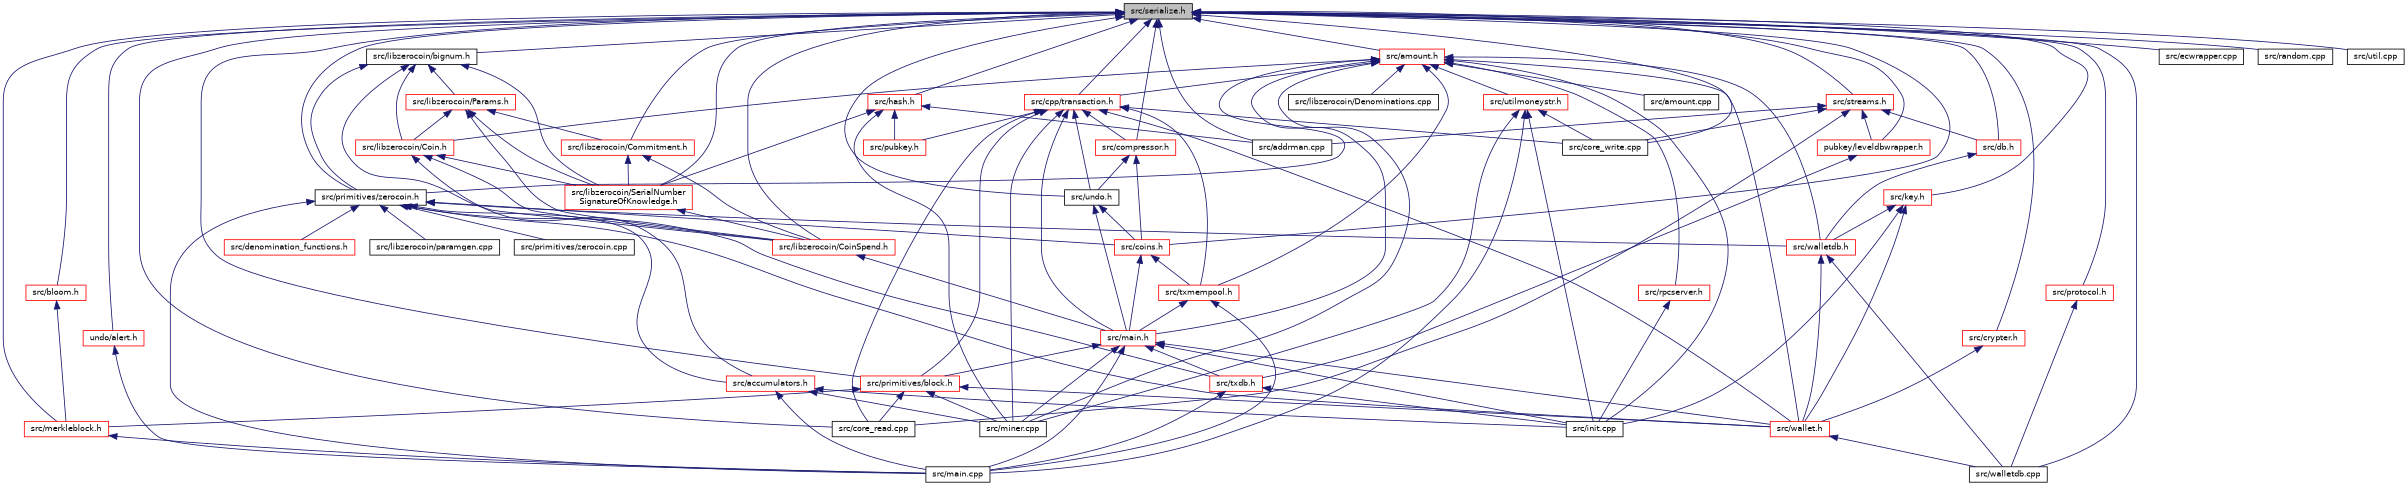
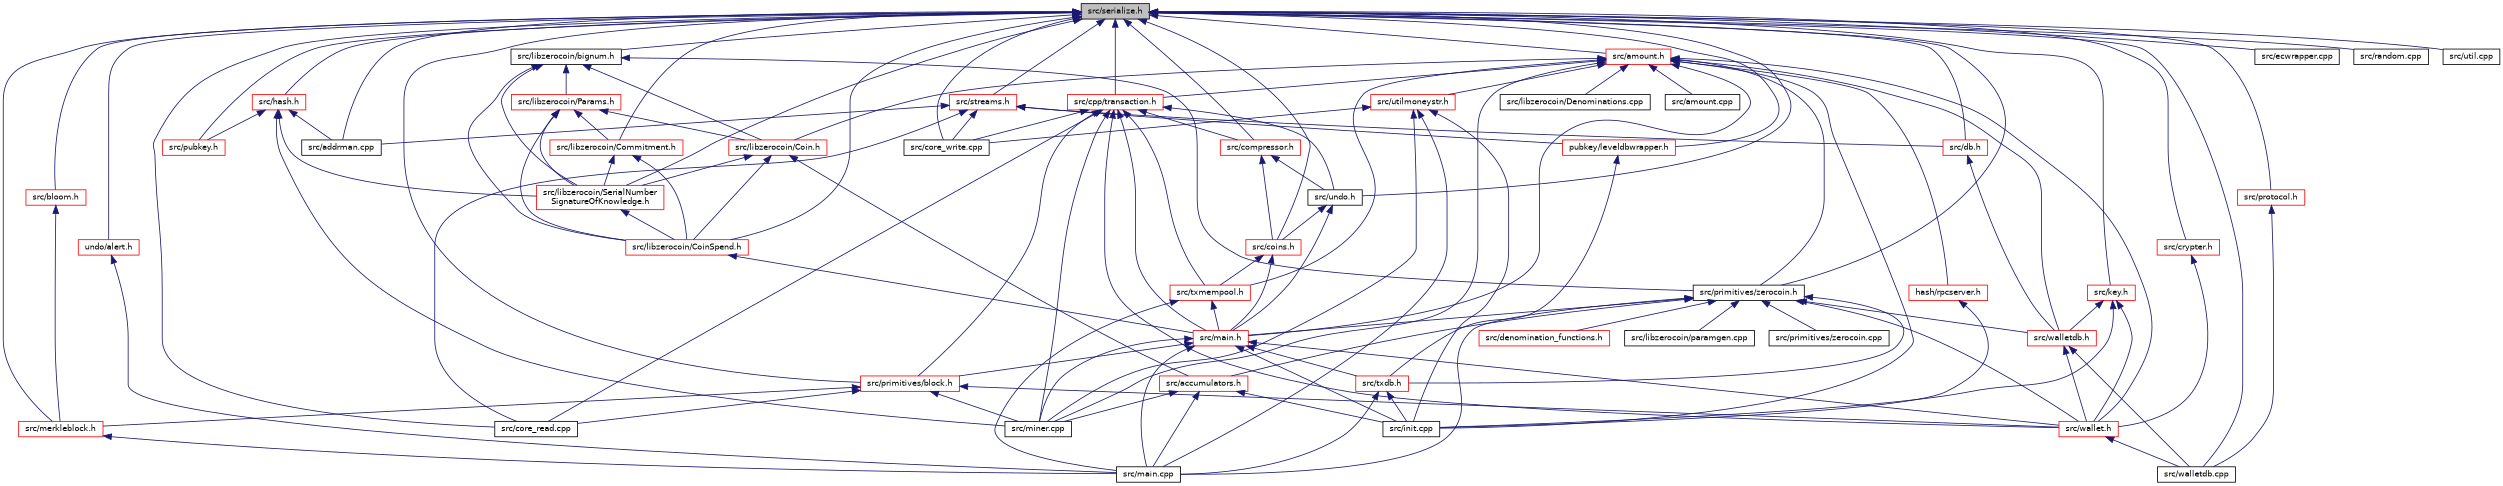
(979, 126) -> (619, 25)
(808, 226) -> (1456, 318)
(1674, 293) -> (1948, 293)
